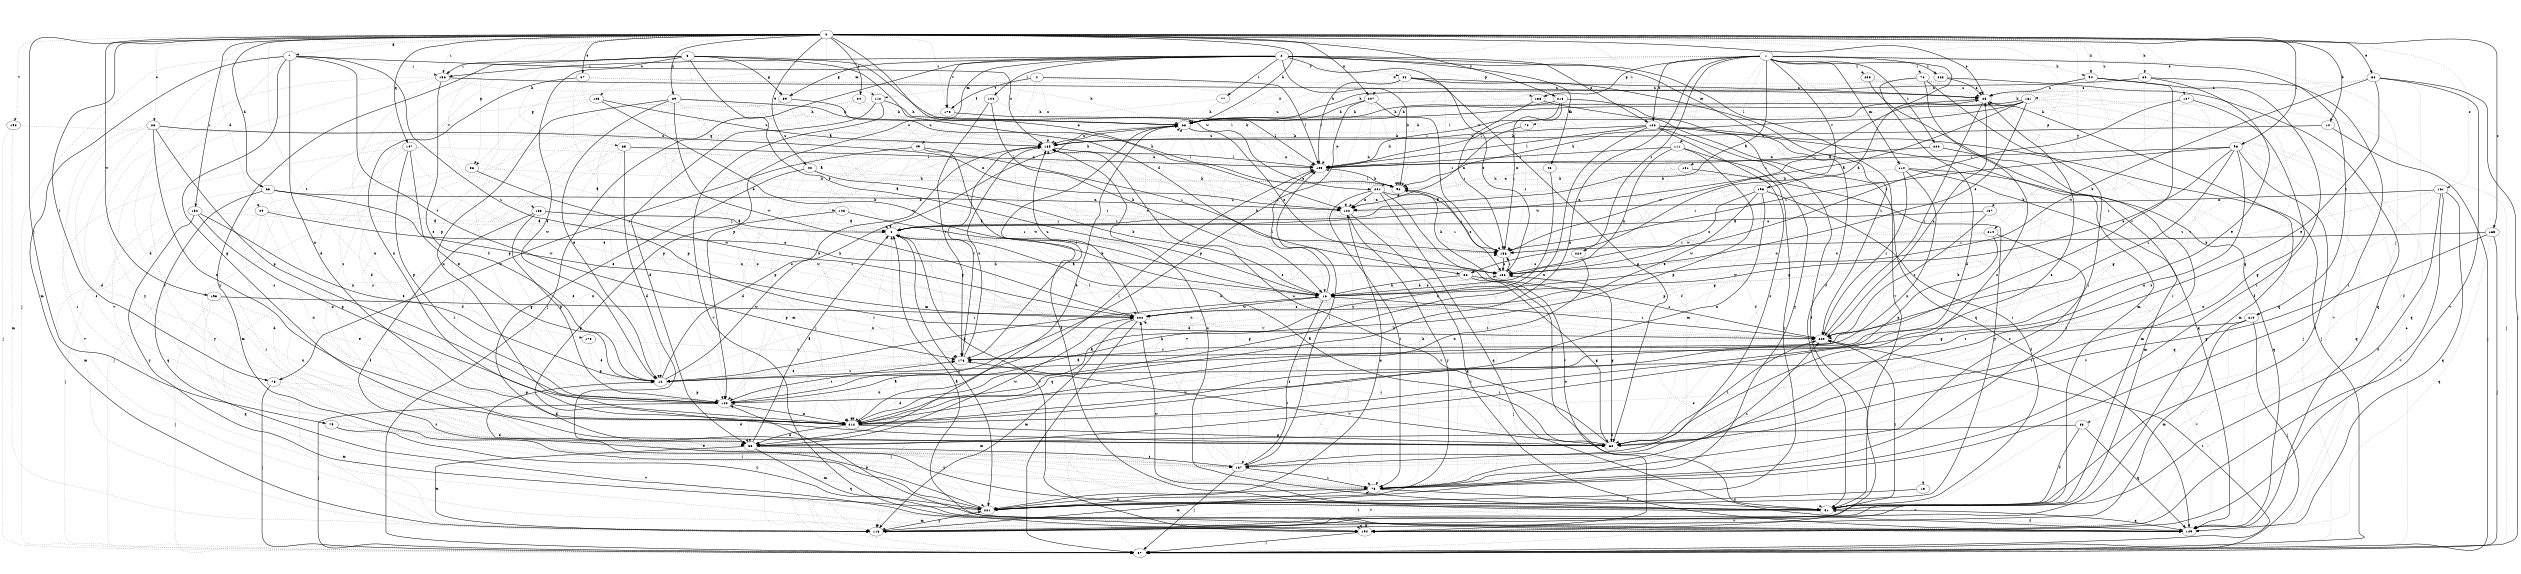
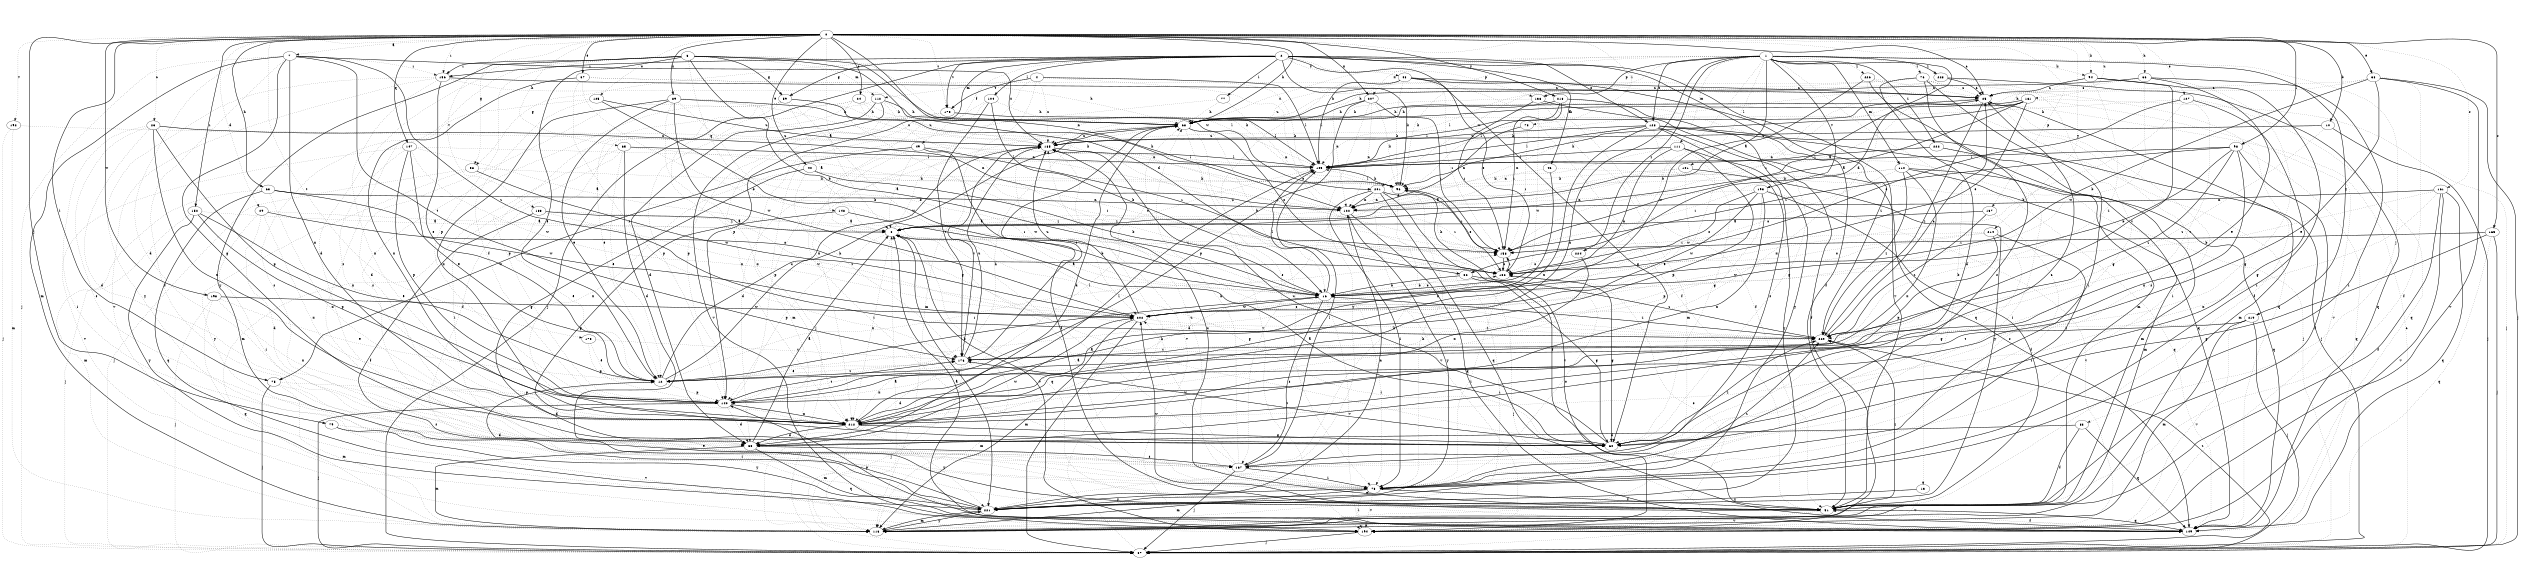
(832, 117) -> (982, 120)
(1426, 295) -> (1426, 295)
(576, 347) -> none
(930, 517) -> (930, 517)
